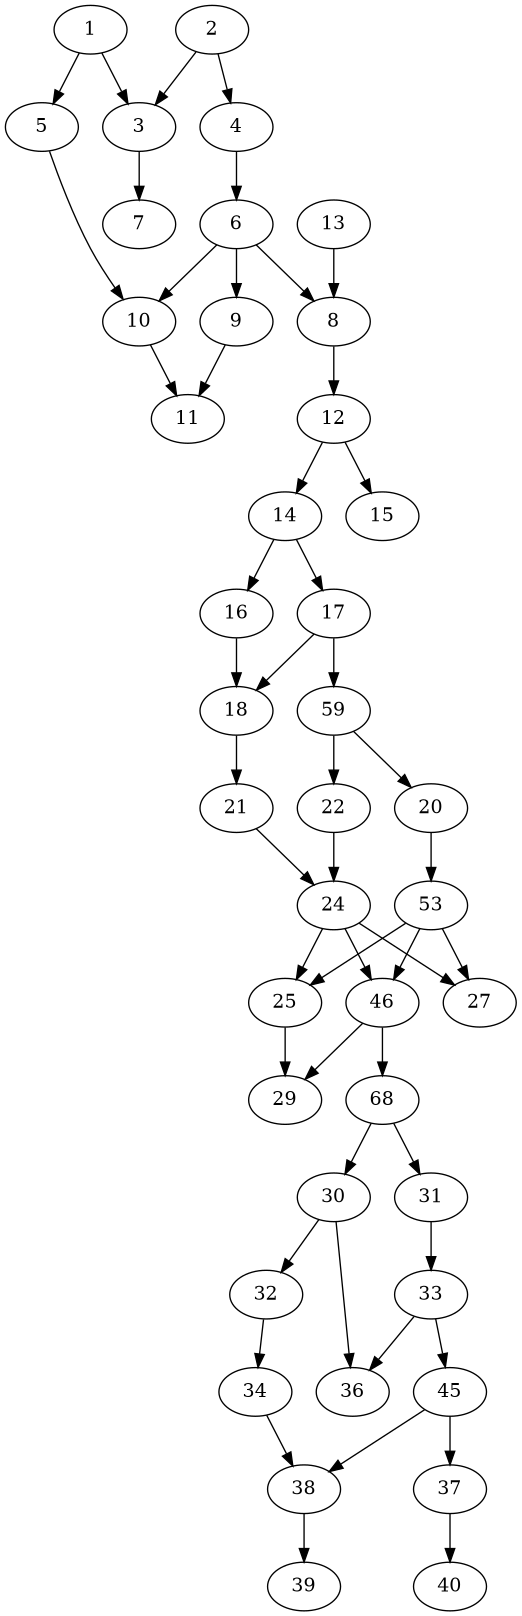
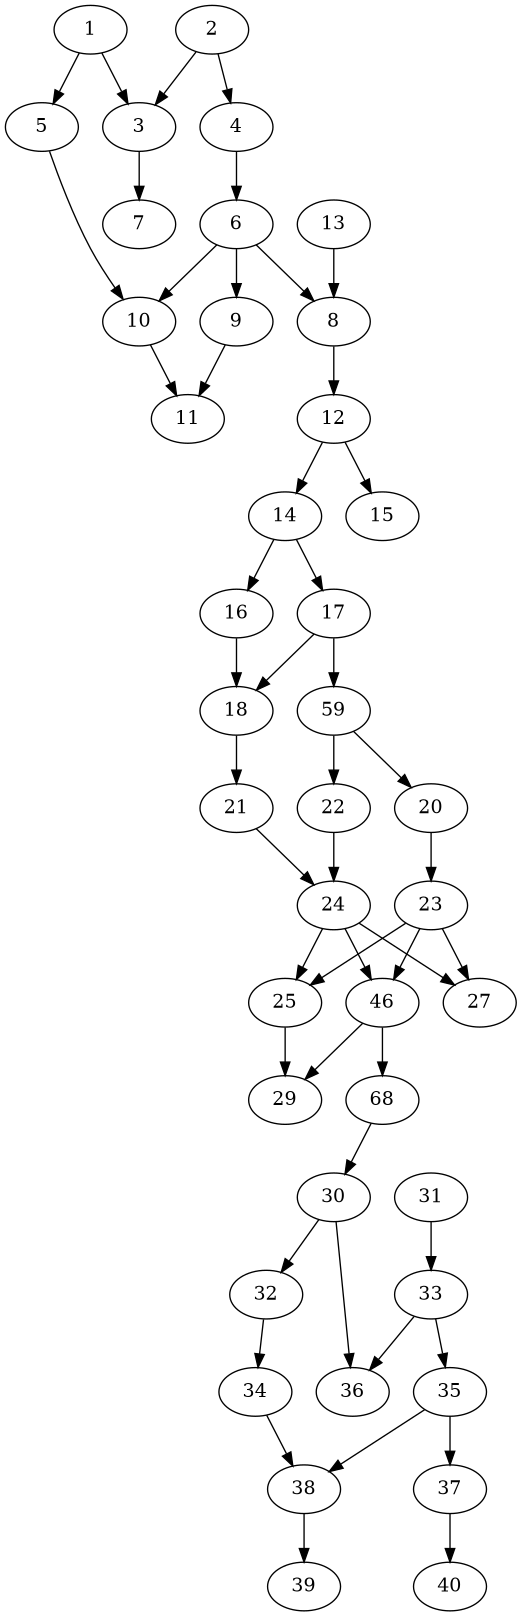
(431, 905) -> (431, 905)
(404, 1143) -> none
(450, 1392) -> (450, 1392)
